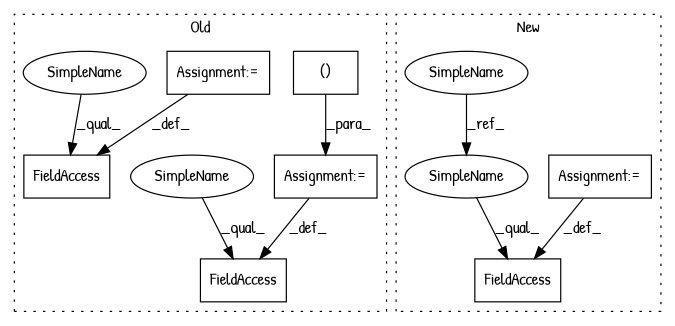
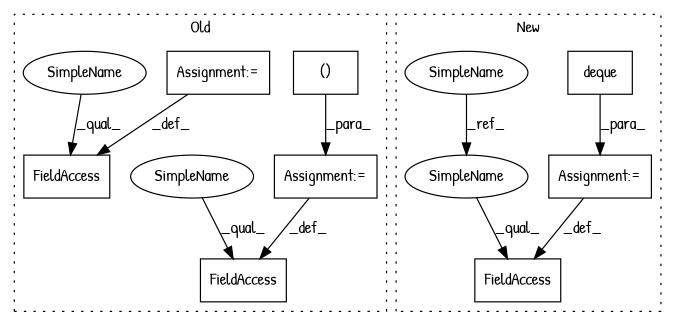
none -> (600, 73)
